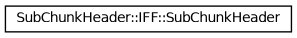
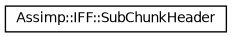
(148, 19) -> (116, 19)
